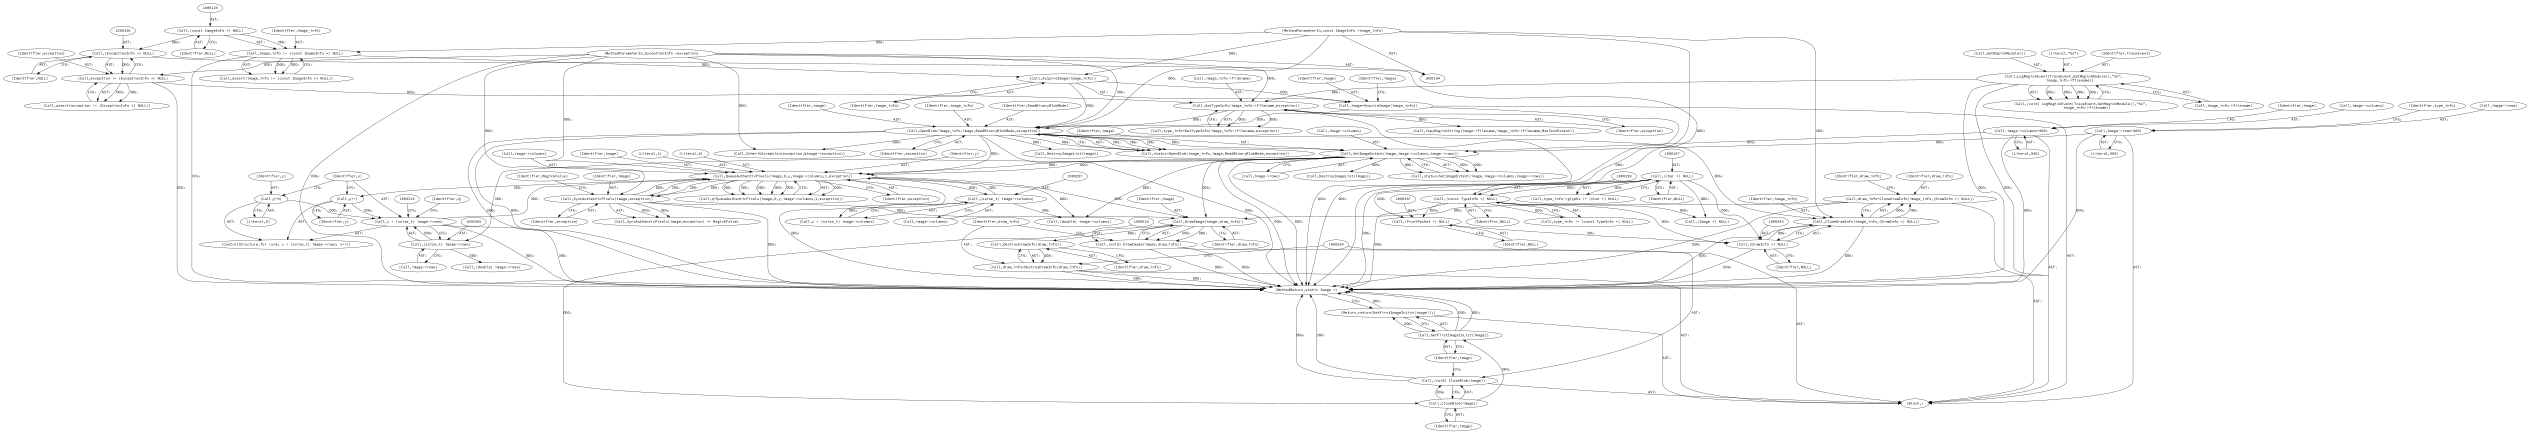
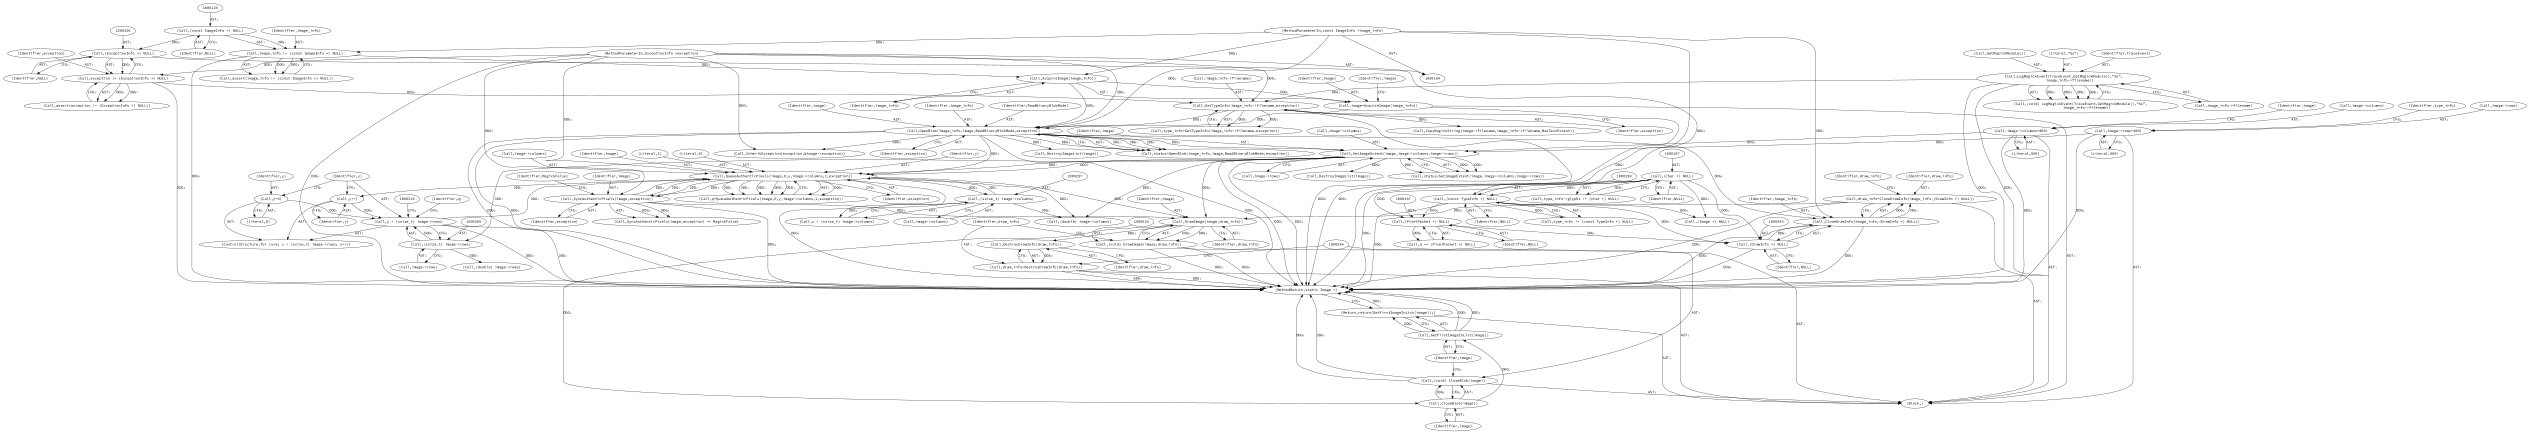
(197, 176) -> (197, 176)
none -> (1441, 245)
